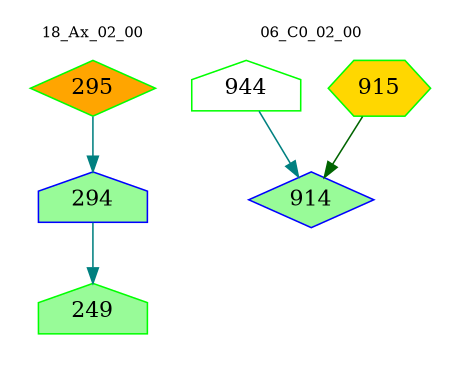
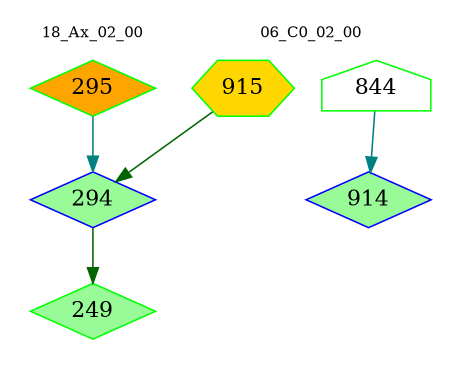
(246, 88) -> (376, 88)
(348, 140) -> (156, 152)
(93, 200) -> (93, 200)
(93, 245) -> (93, 248)
(93, 311) -> (93, 311)
